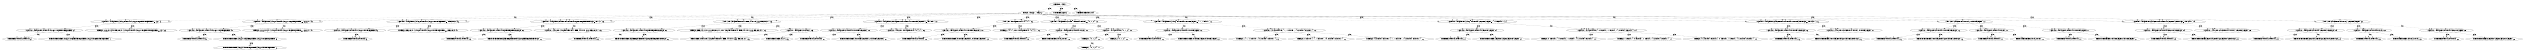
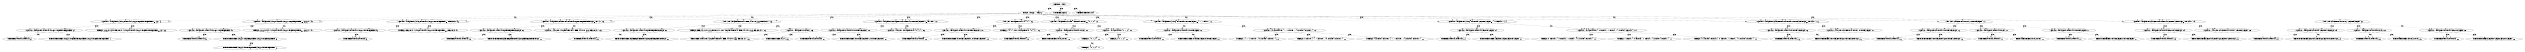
(1711, 17) -> none
